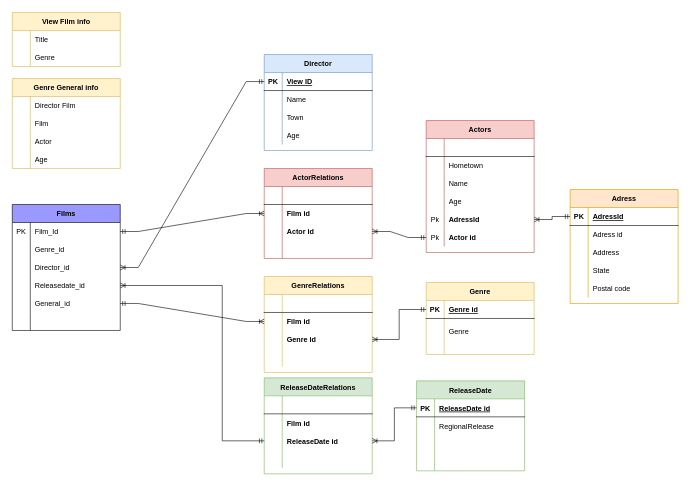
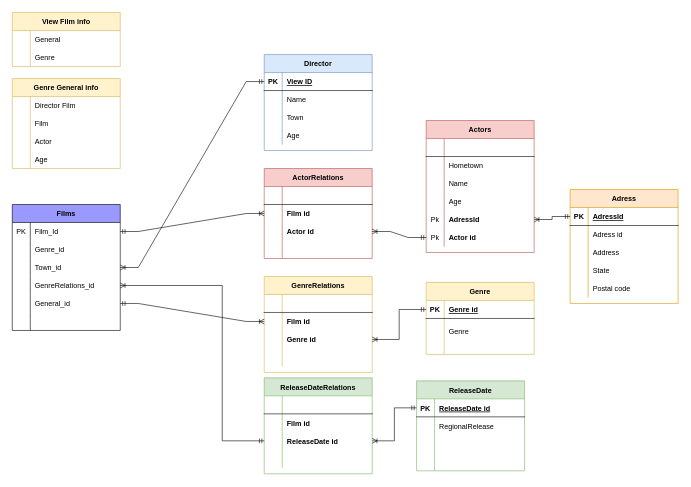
(43, 40) -> (48, 40)
(55, 268) -> (48, 268)
(61, 286) -> (66, 286)
